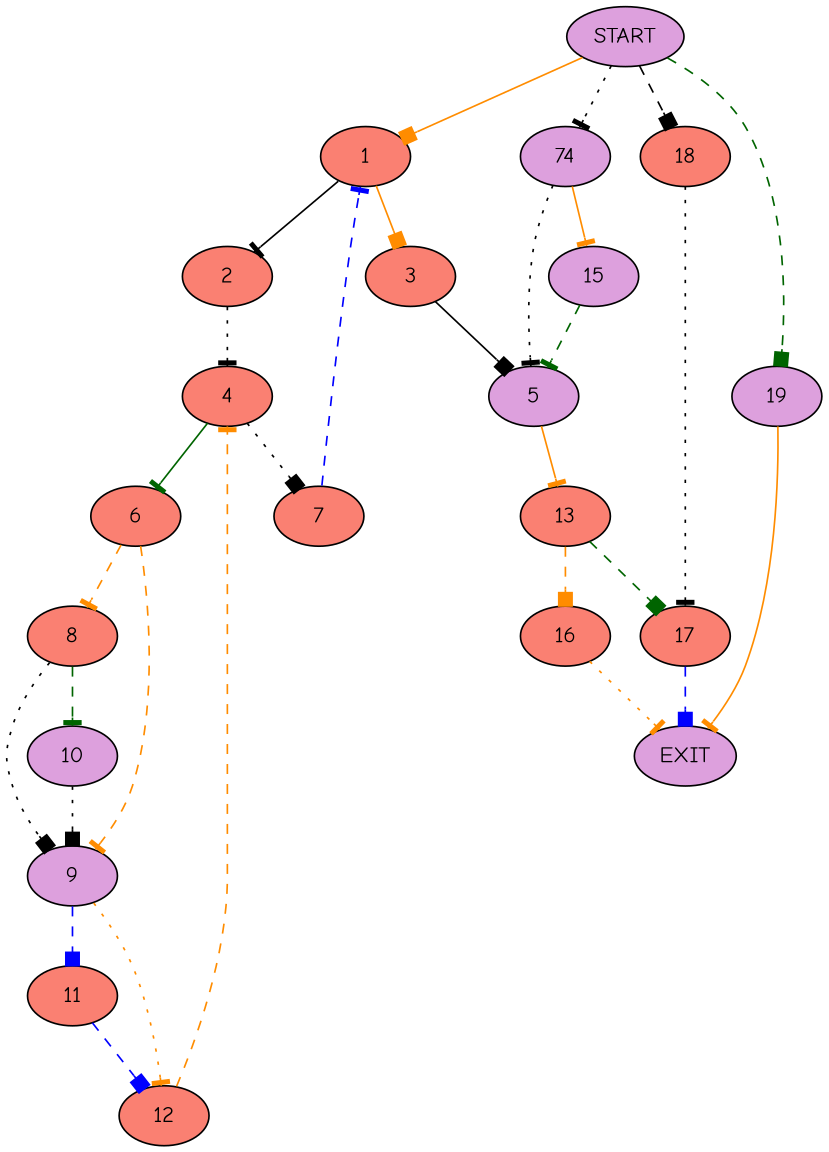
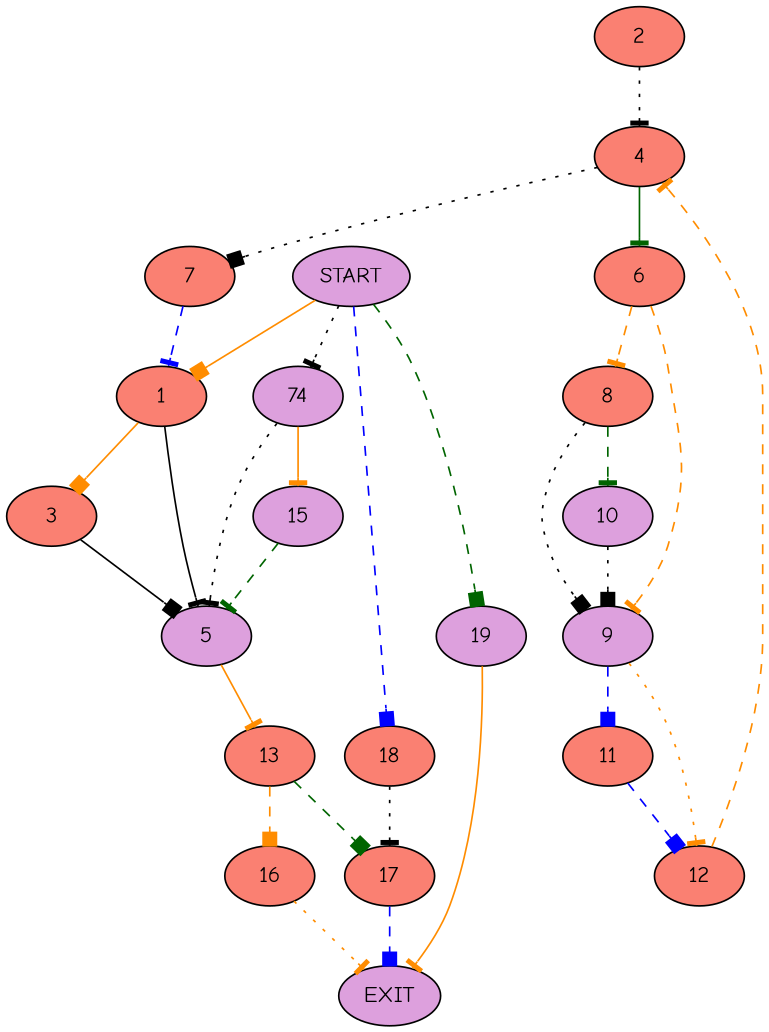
(652, 89) -> (370, 507)
(299, 214) -> (177, 513)
